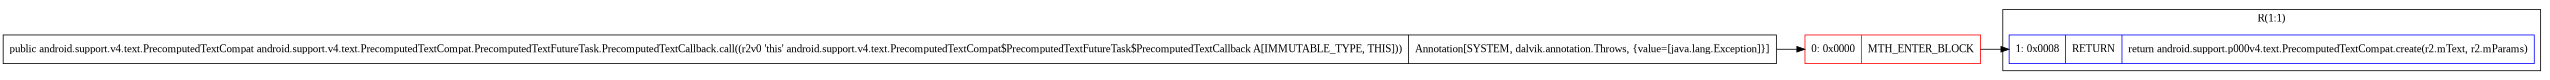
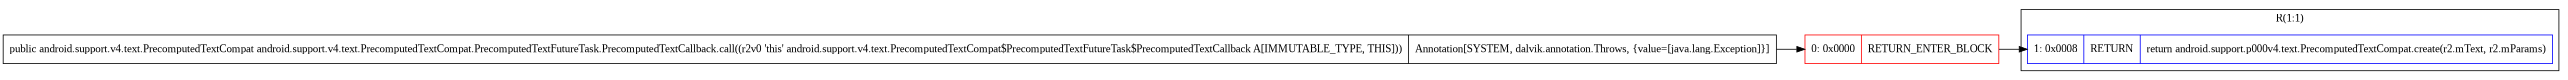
(1921, 49) -> (1930, 49)
